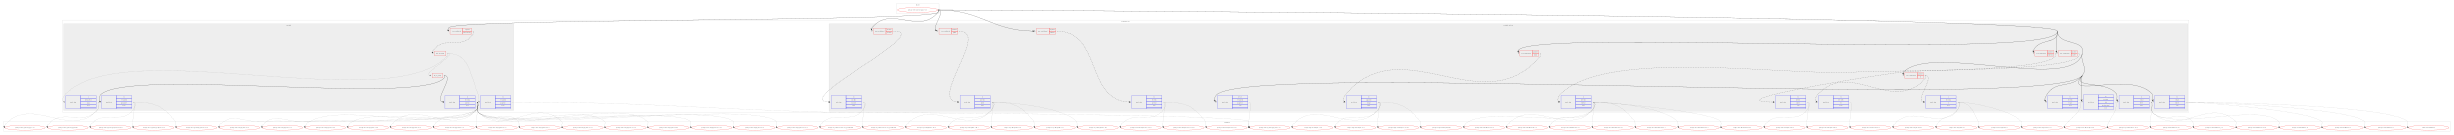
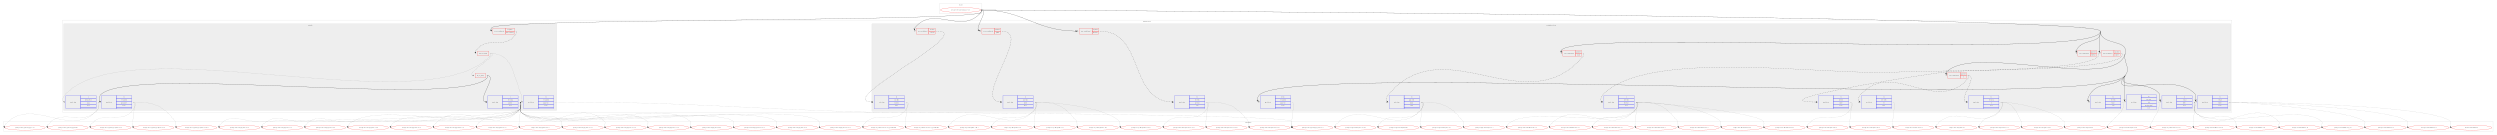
none -> (626, 128)
